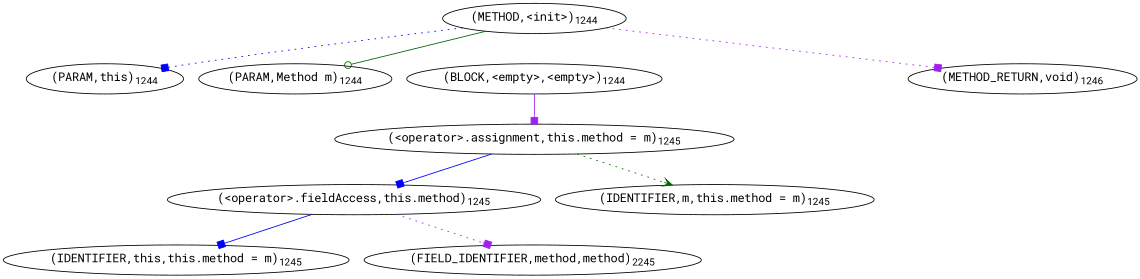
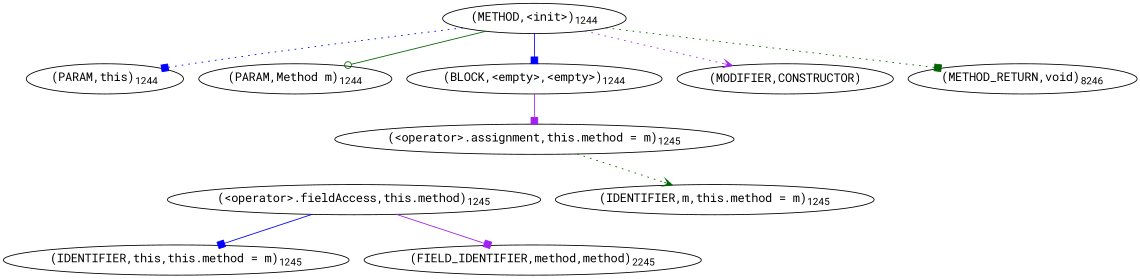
none -> (534, 45)
(769, 48) -> (769, 48)
(1092, 78) -> (1092, 78)
none -> (785, 79)
(448, 168) -> none
(439, 229) -> (439, 229)
